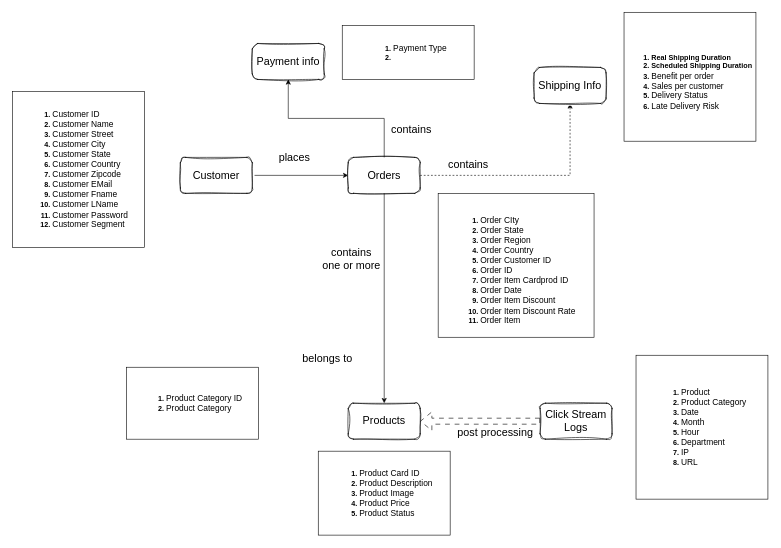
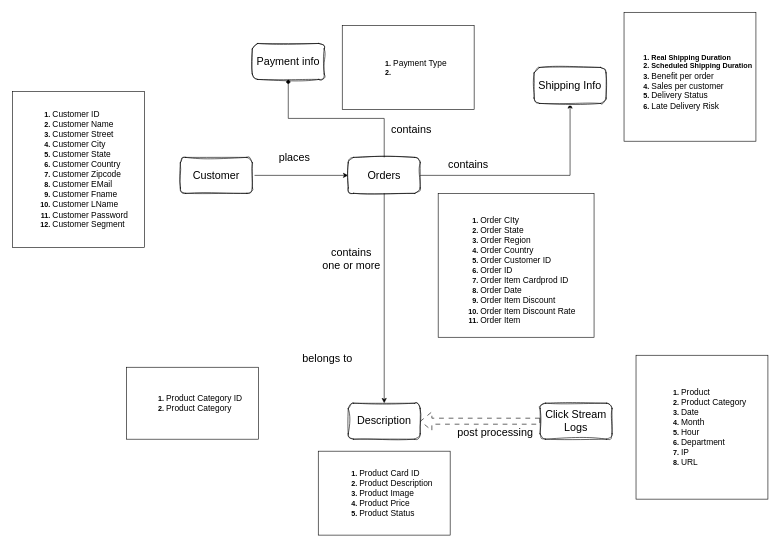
(408, 53) -> (408, 68)
(288, 85) -> (288, 85)
(529, 176) -> (529, 176)
(384, 422) -> (384, 422)
